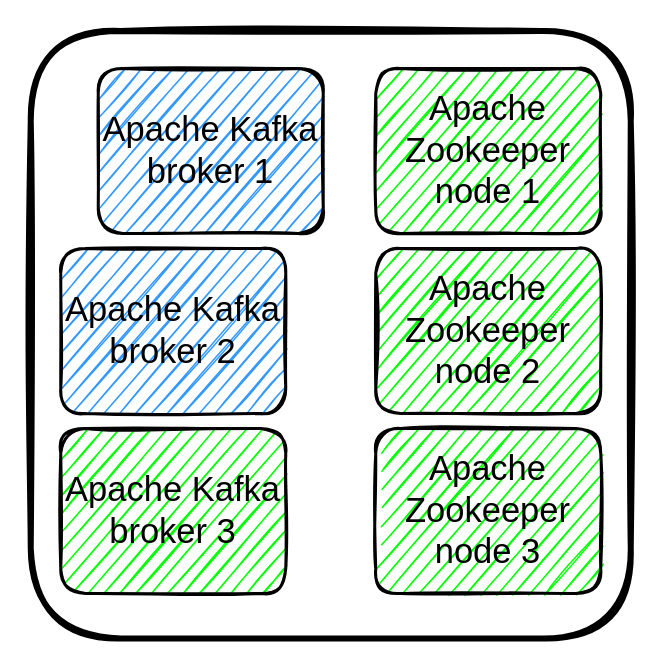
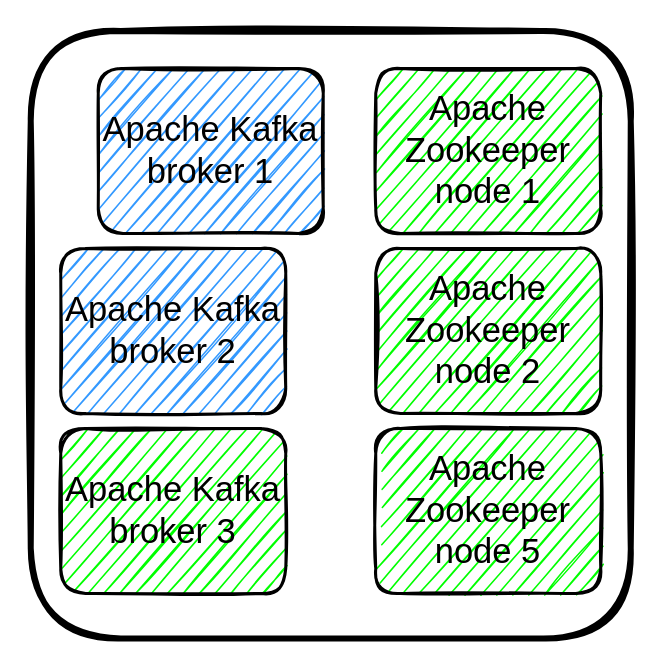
(488, 511) -> (488, 511)
